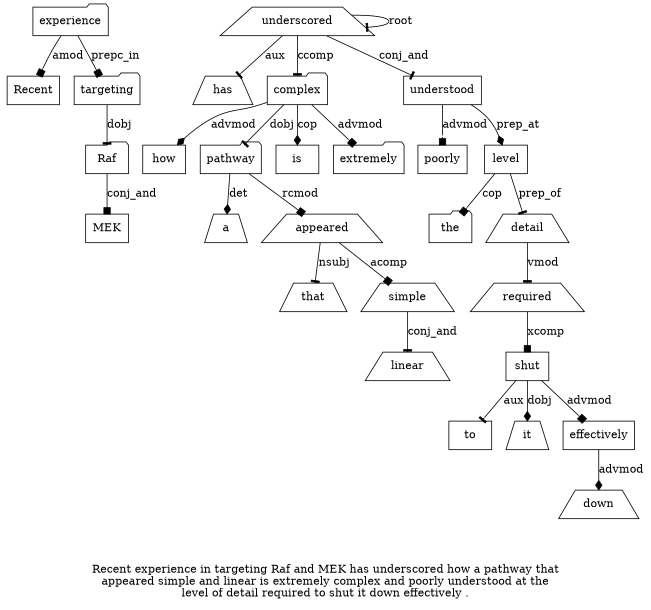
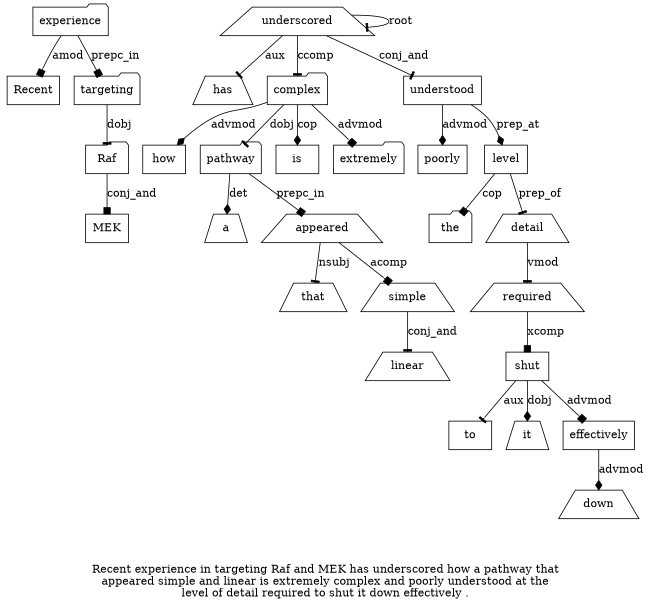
(443, 120) -> (443, 120)
(301, 194) -> (301, 194)
